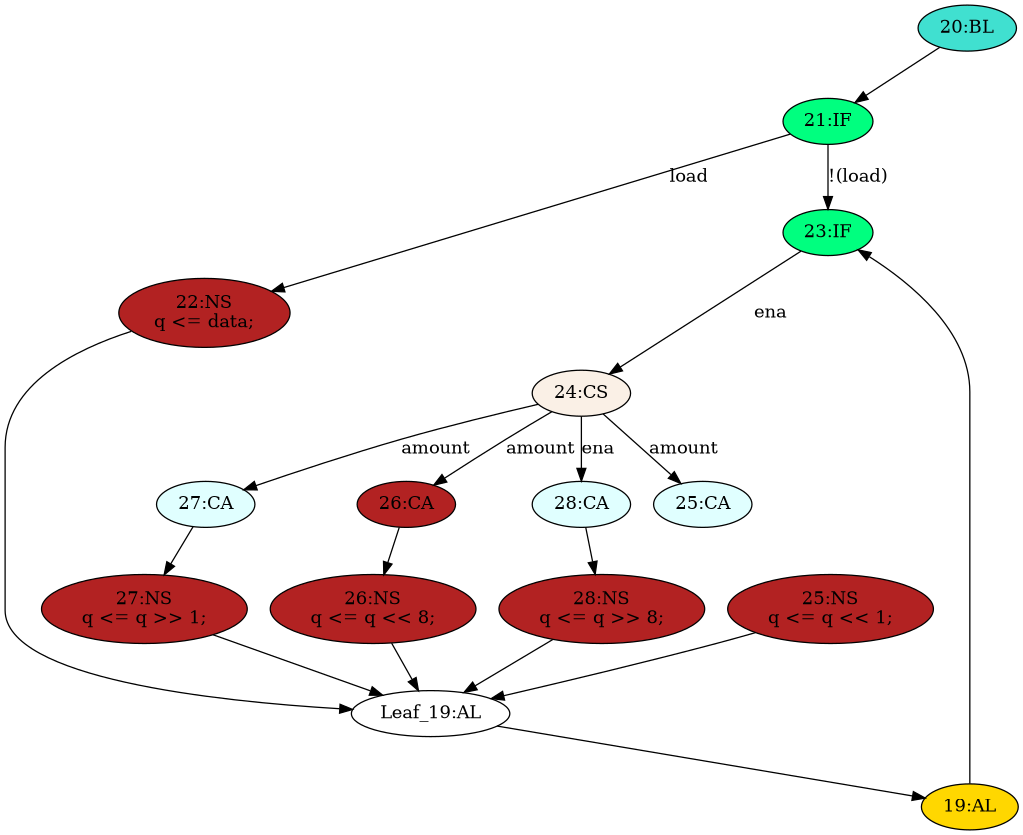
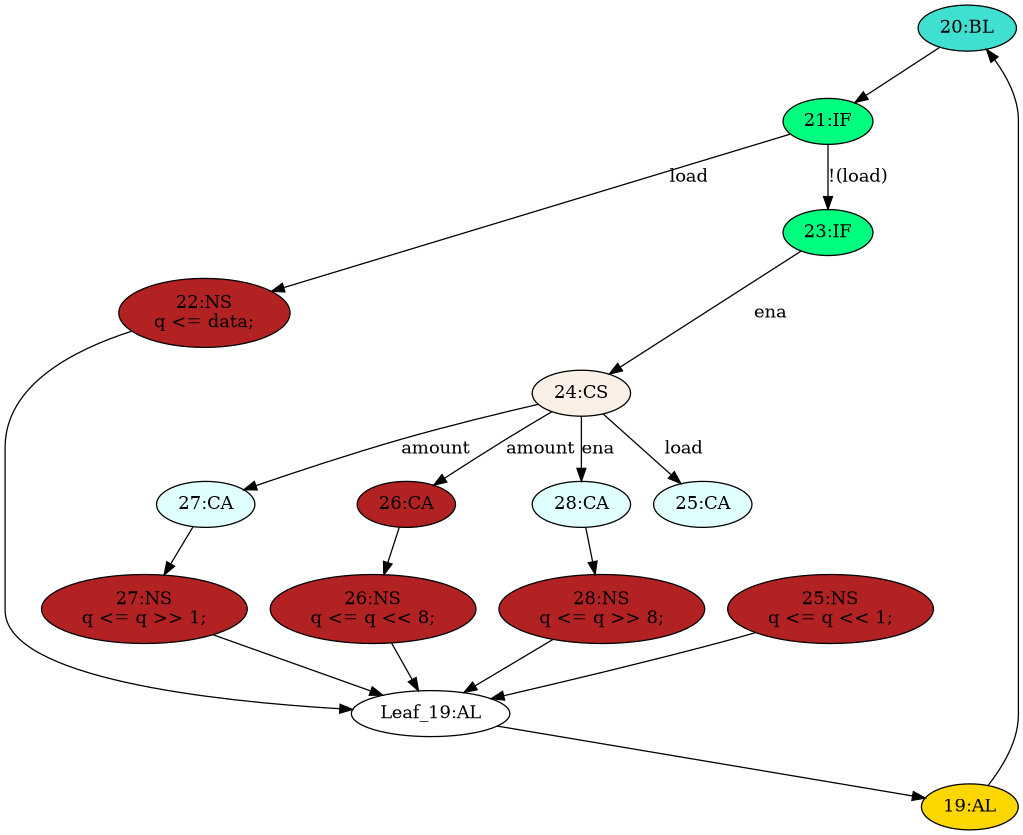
(684, 449) -> (684, 449)
(970, 500) -> (1018, 423)
